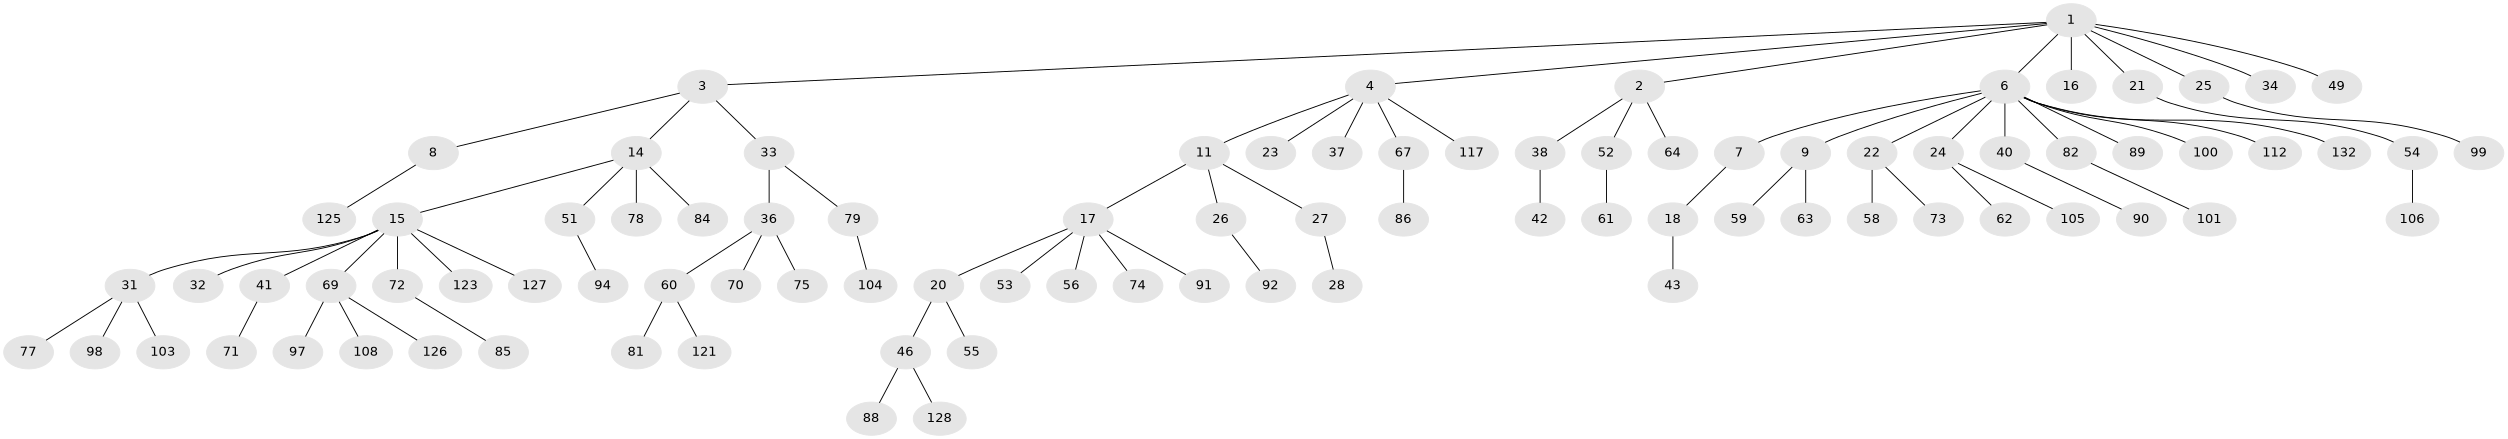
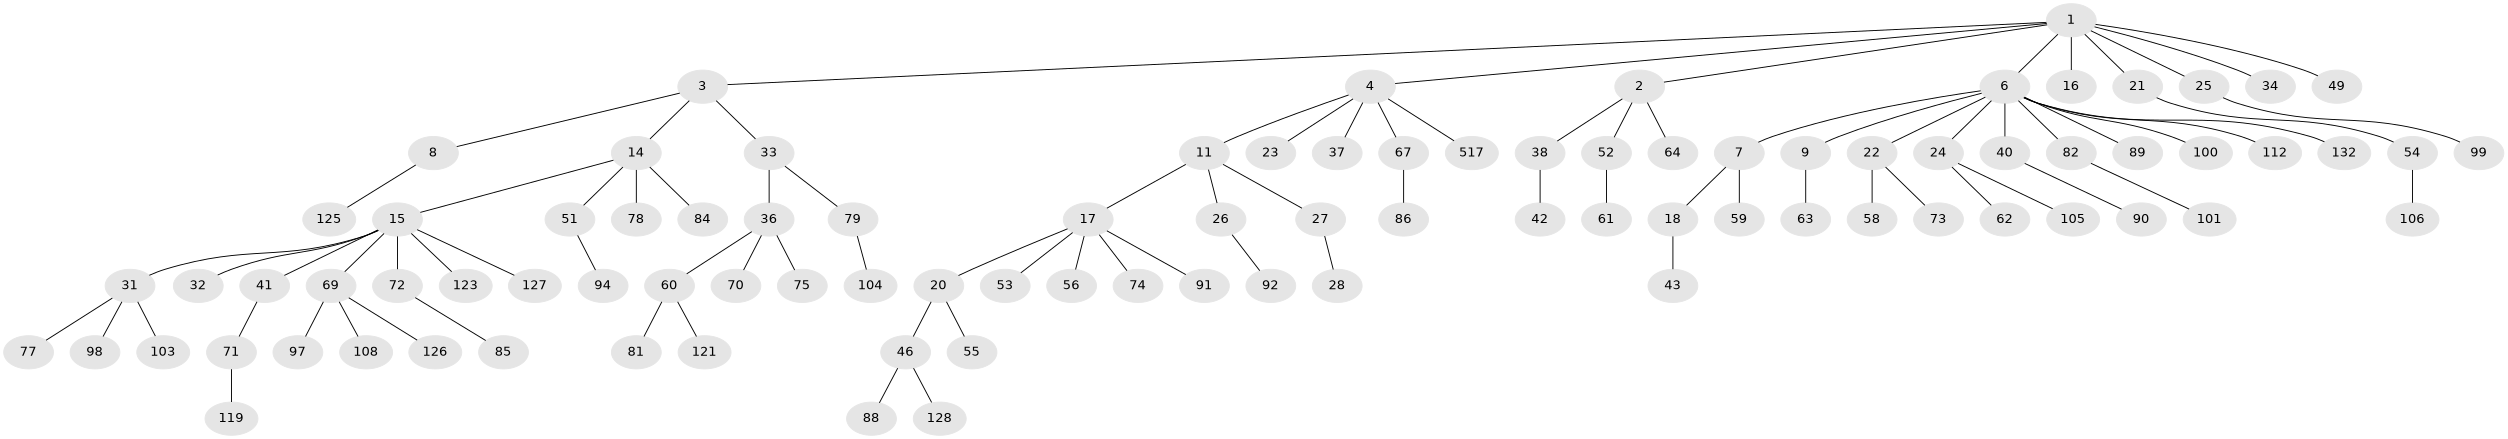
(1472, 153) -> (1472, 153)
(1773, 186) -> (1739, 186)
none -> (231, 419)
